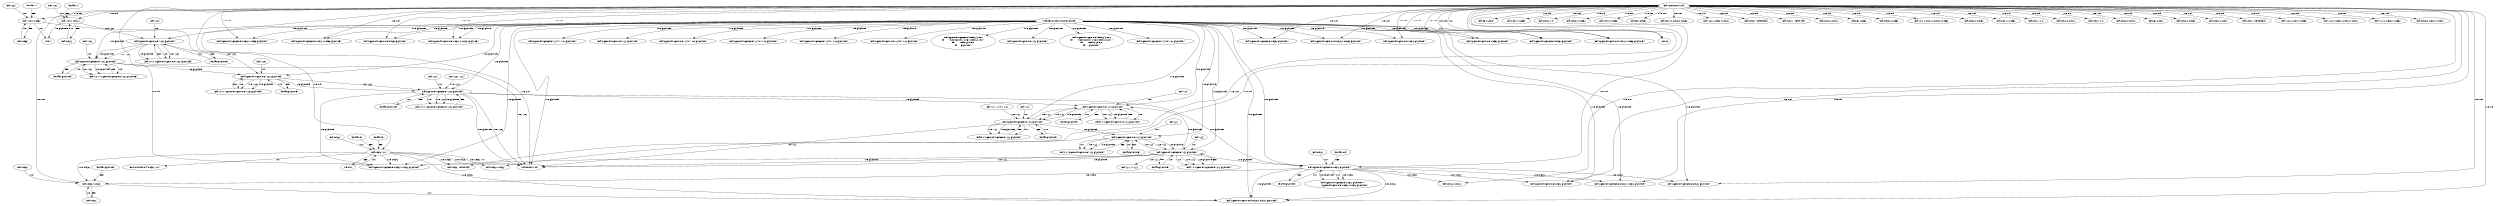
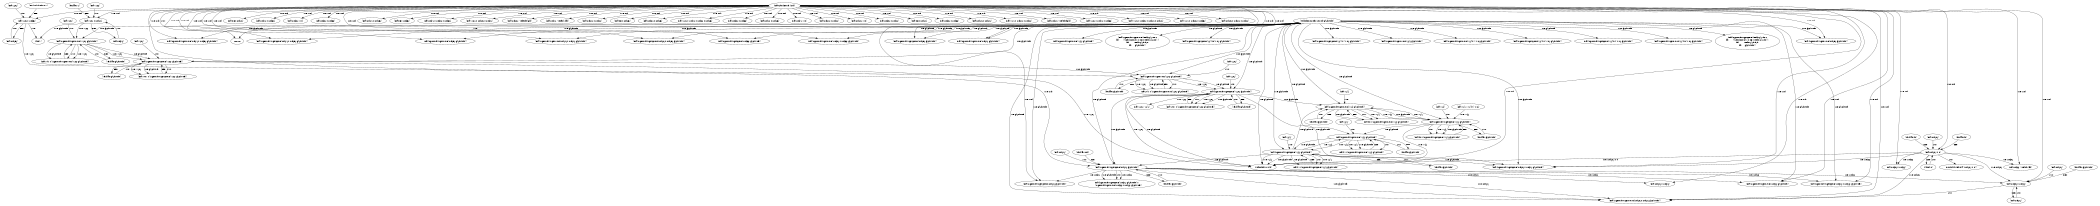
(32, 6) -> (39, 6)
none -> (1019, 21)
(450, 83) -> (1180, 97)
(1130, 167) -> none
